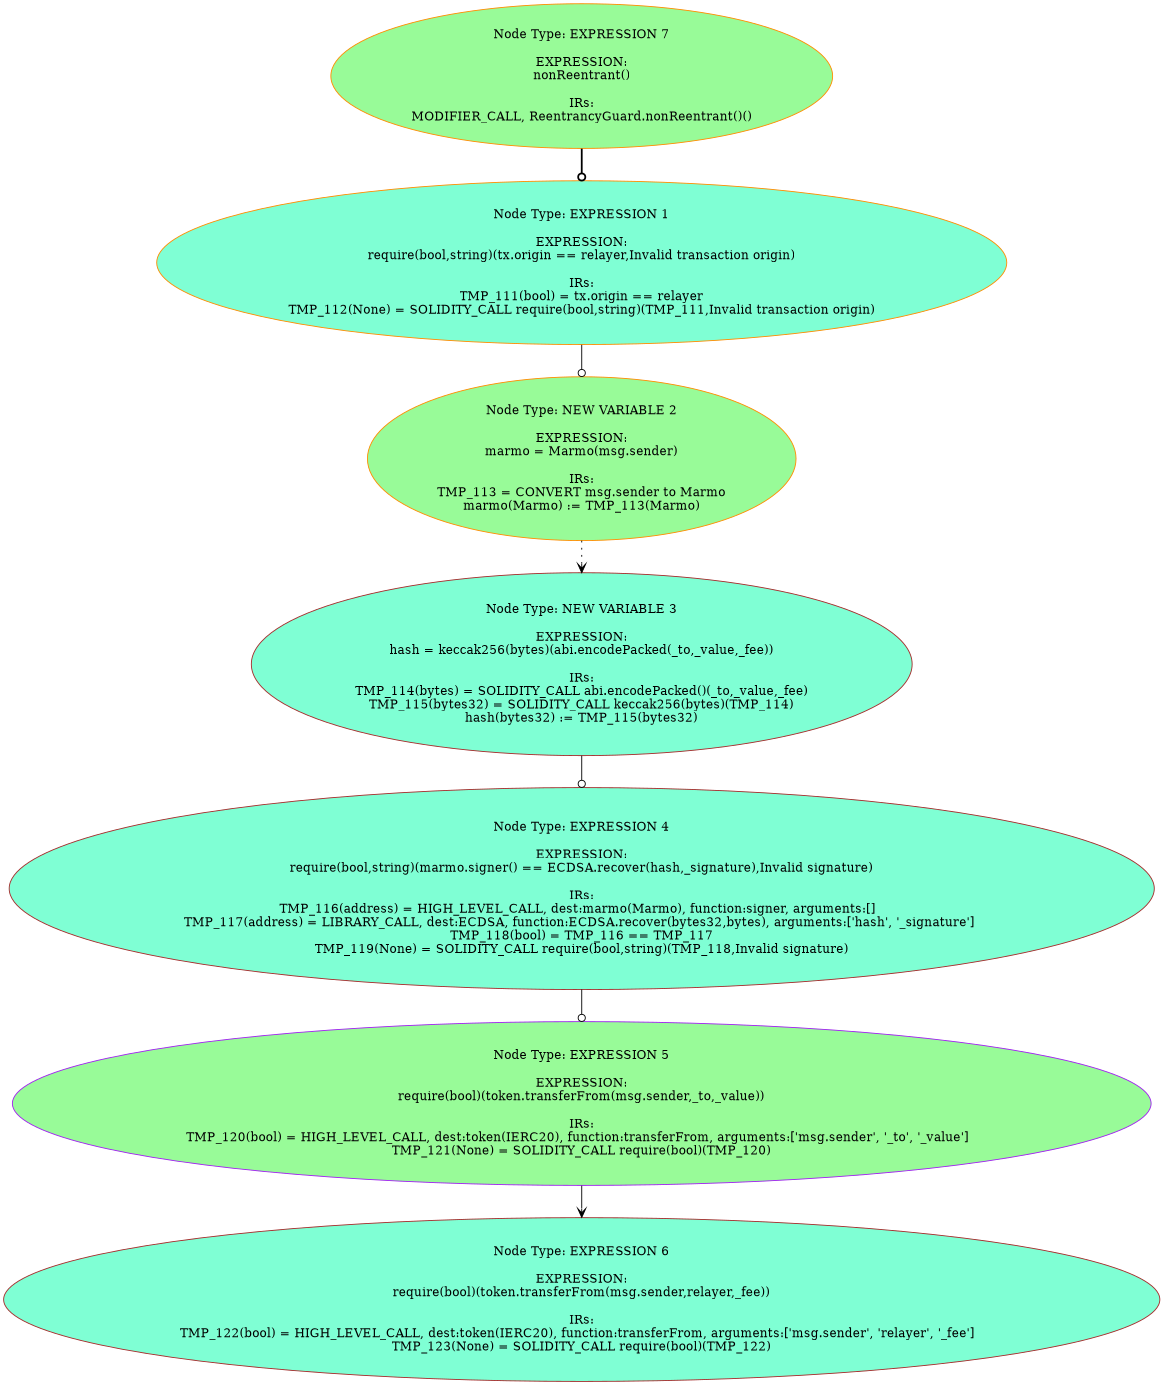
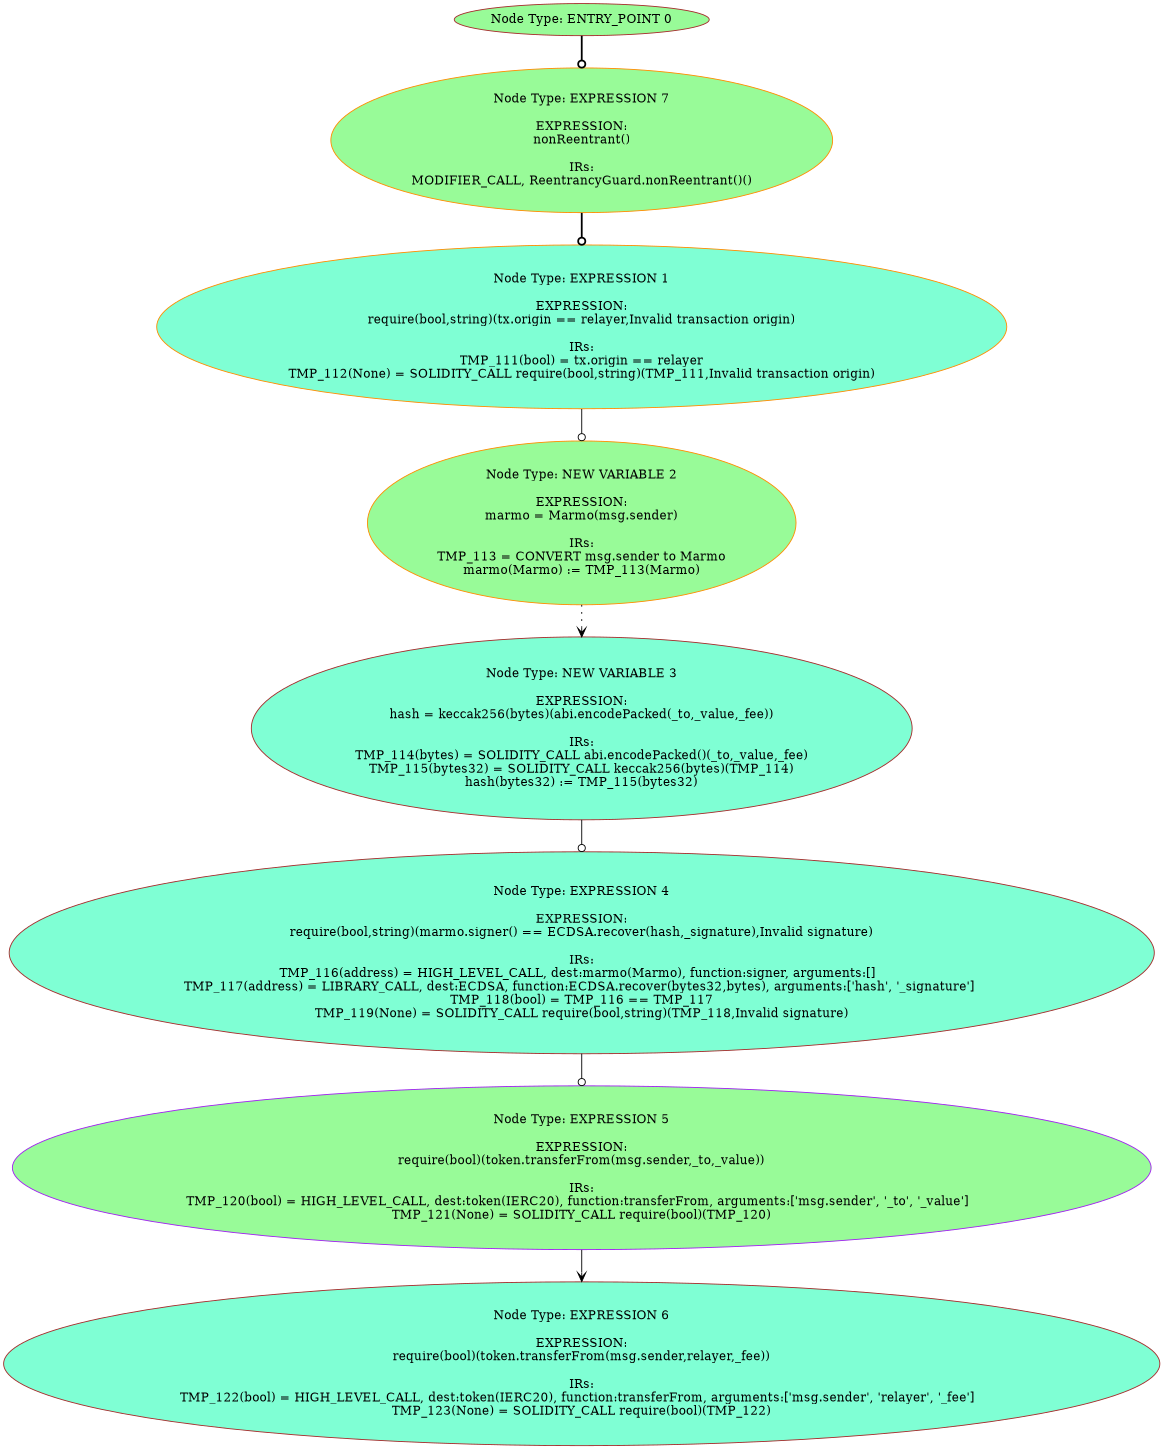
none -> (582, 20)
